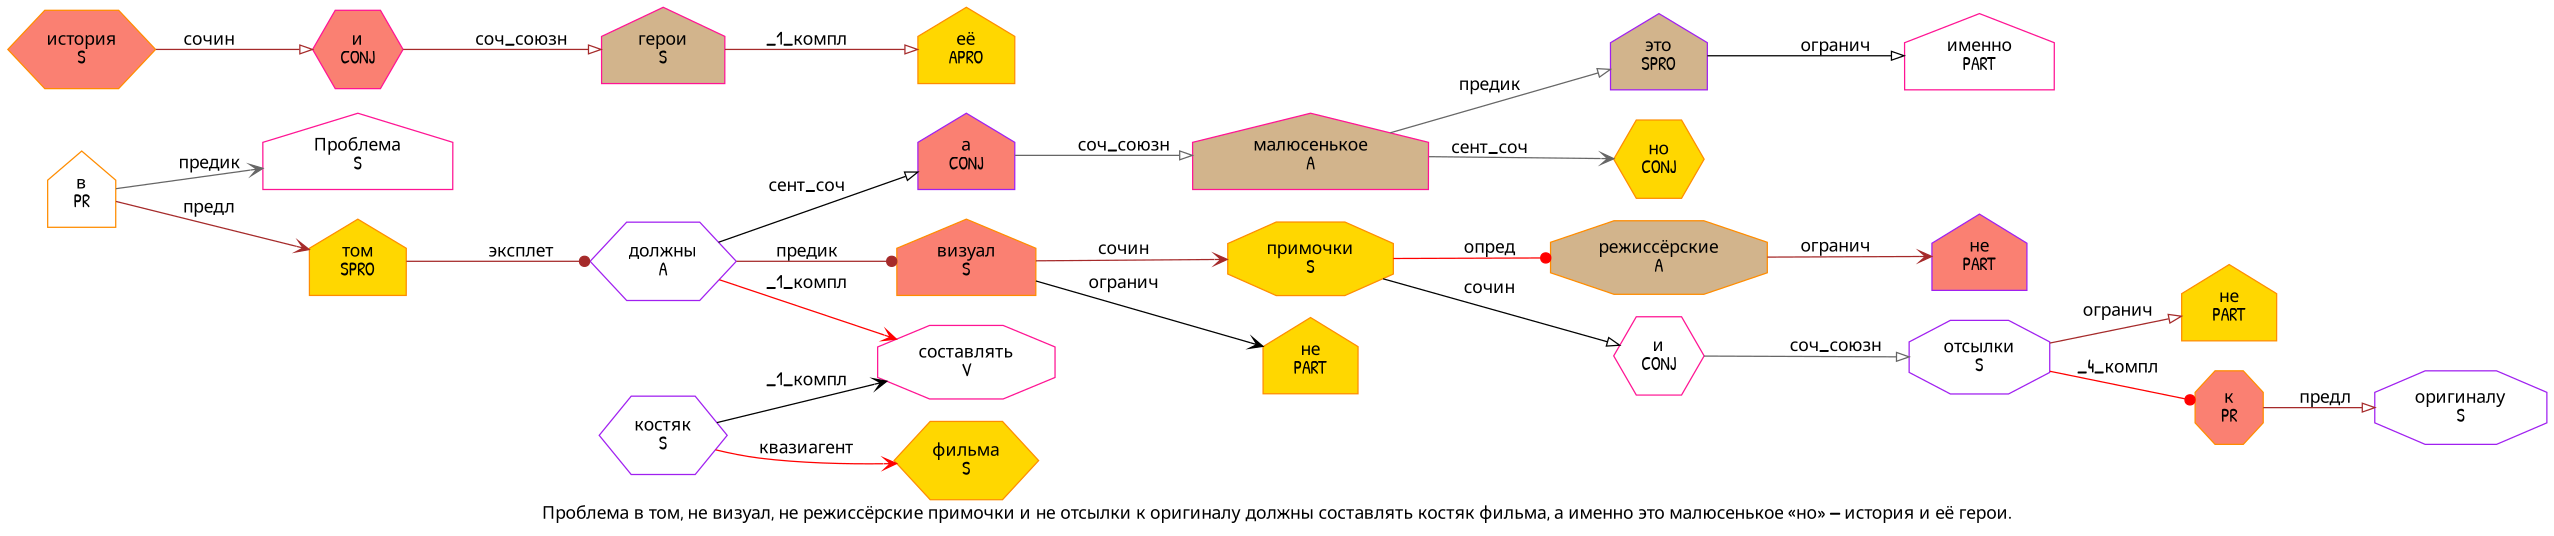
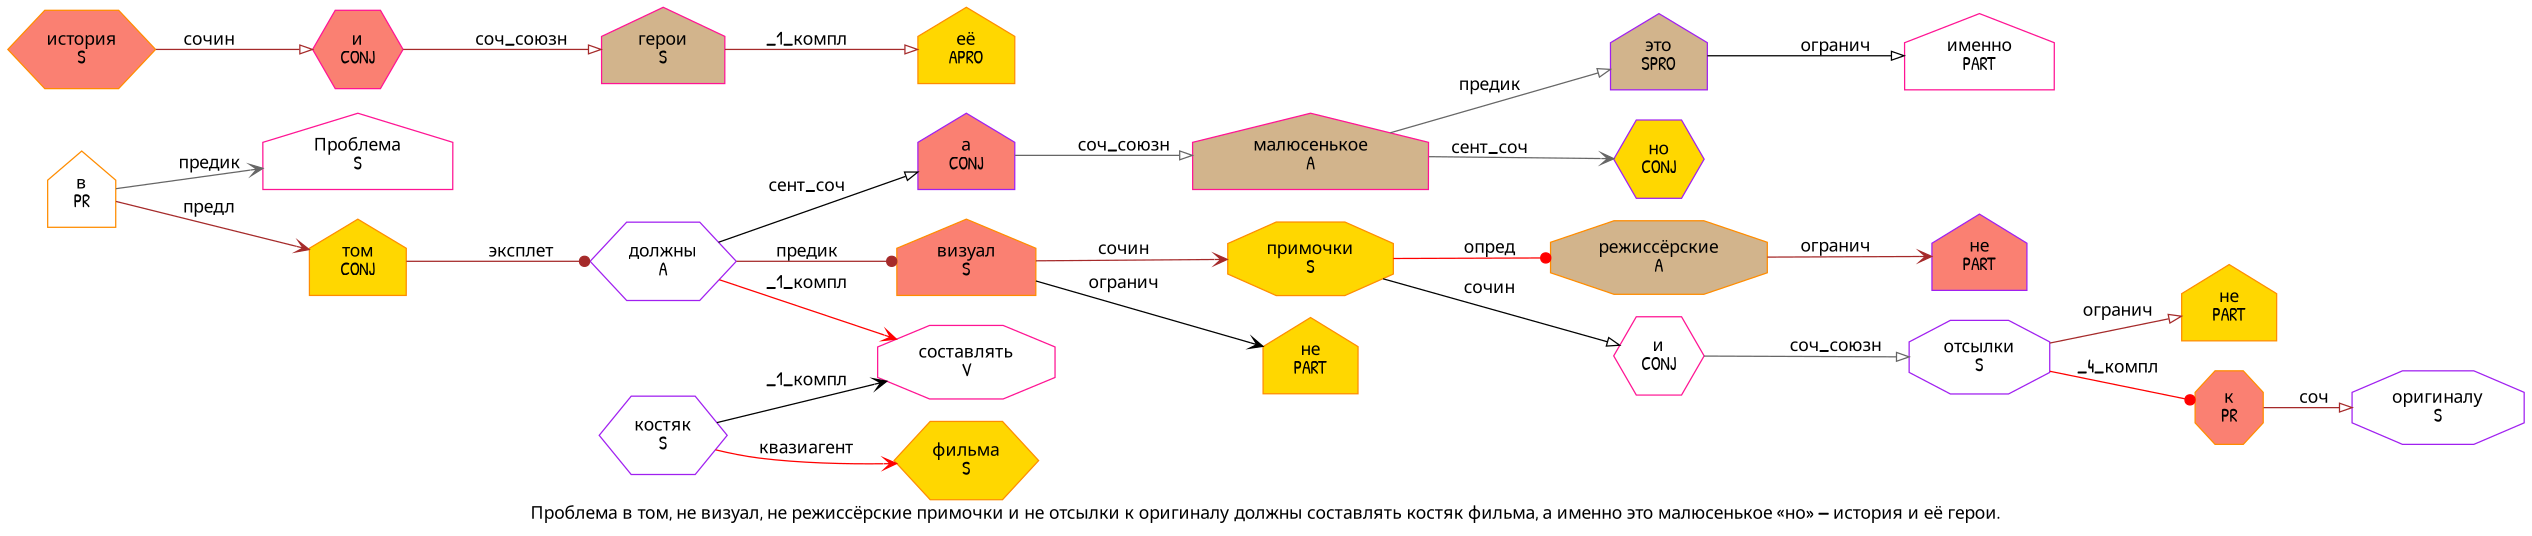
(1659, 159) -> (1659, 159)
(358, 261) -> (358, 261)
(2326, 398) -> (2314, 398)
